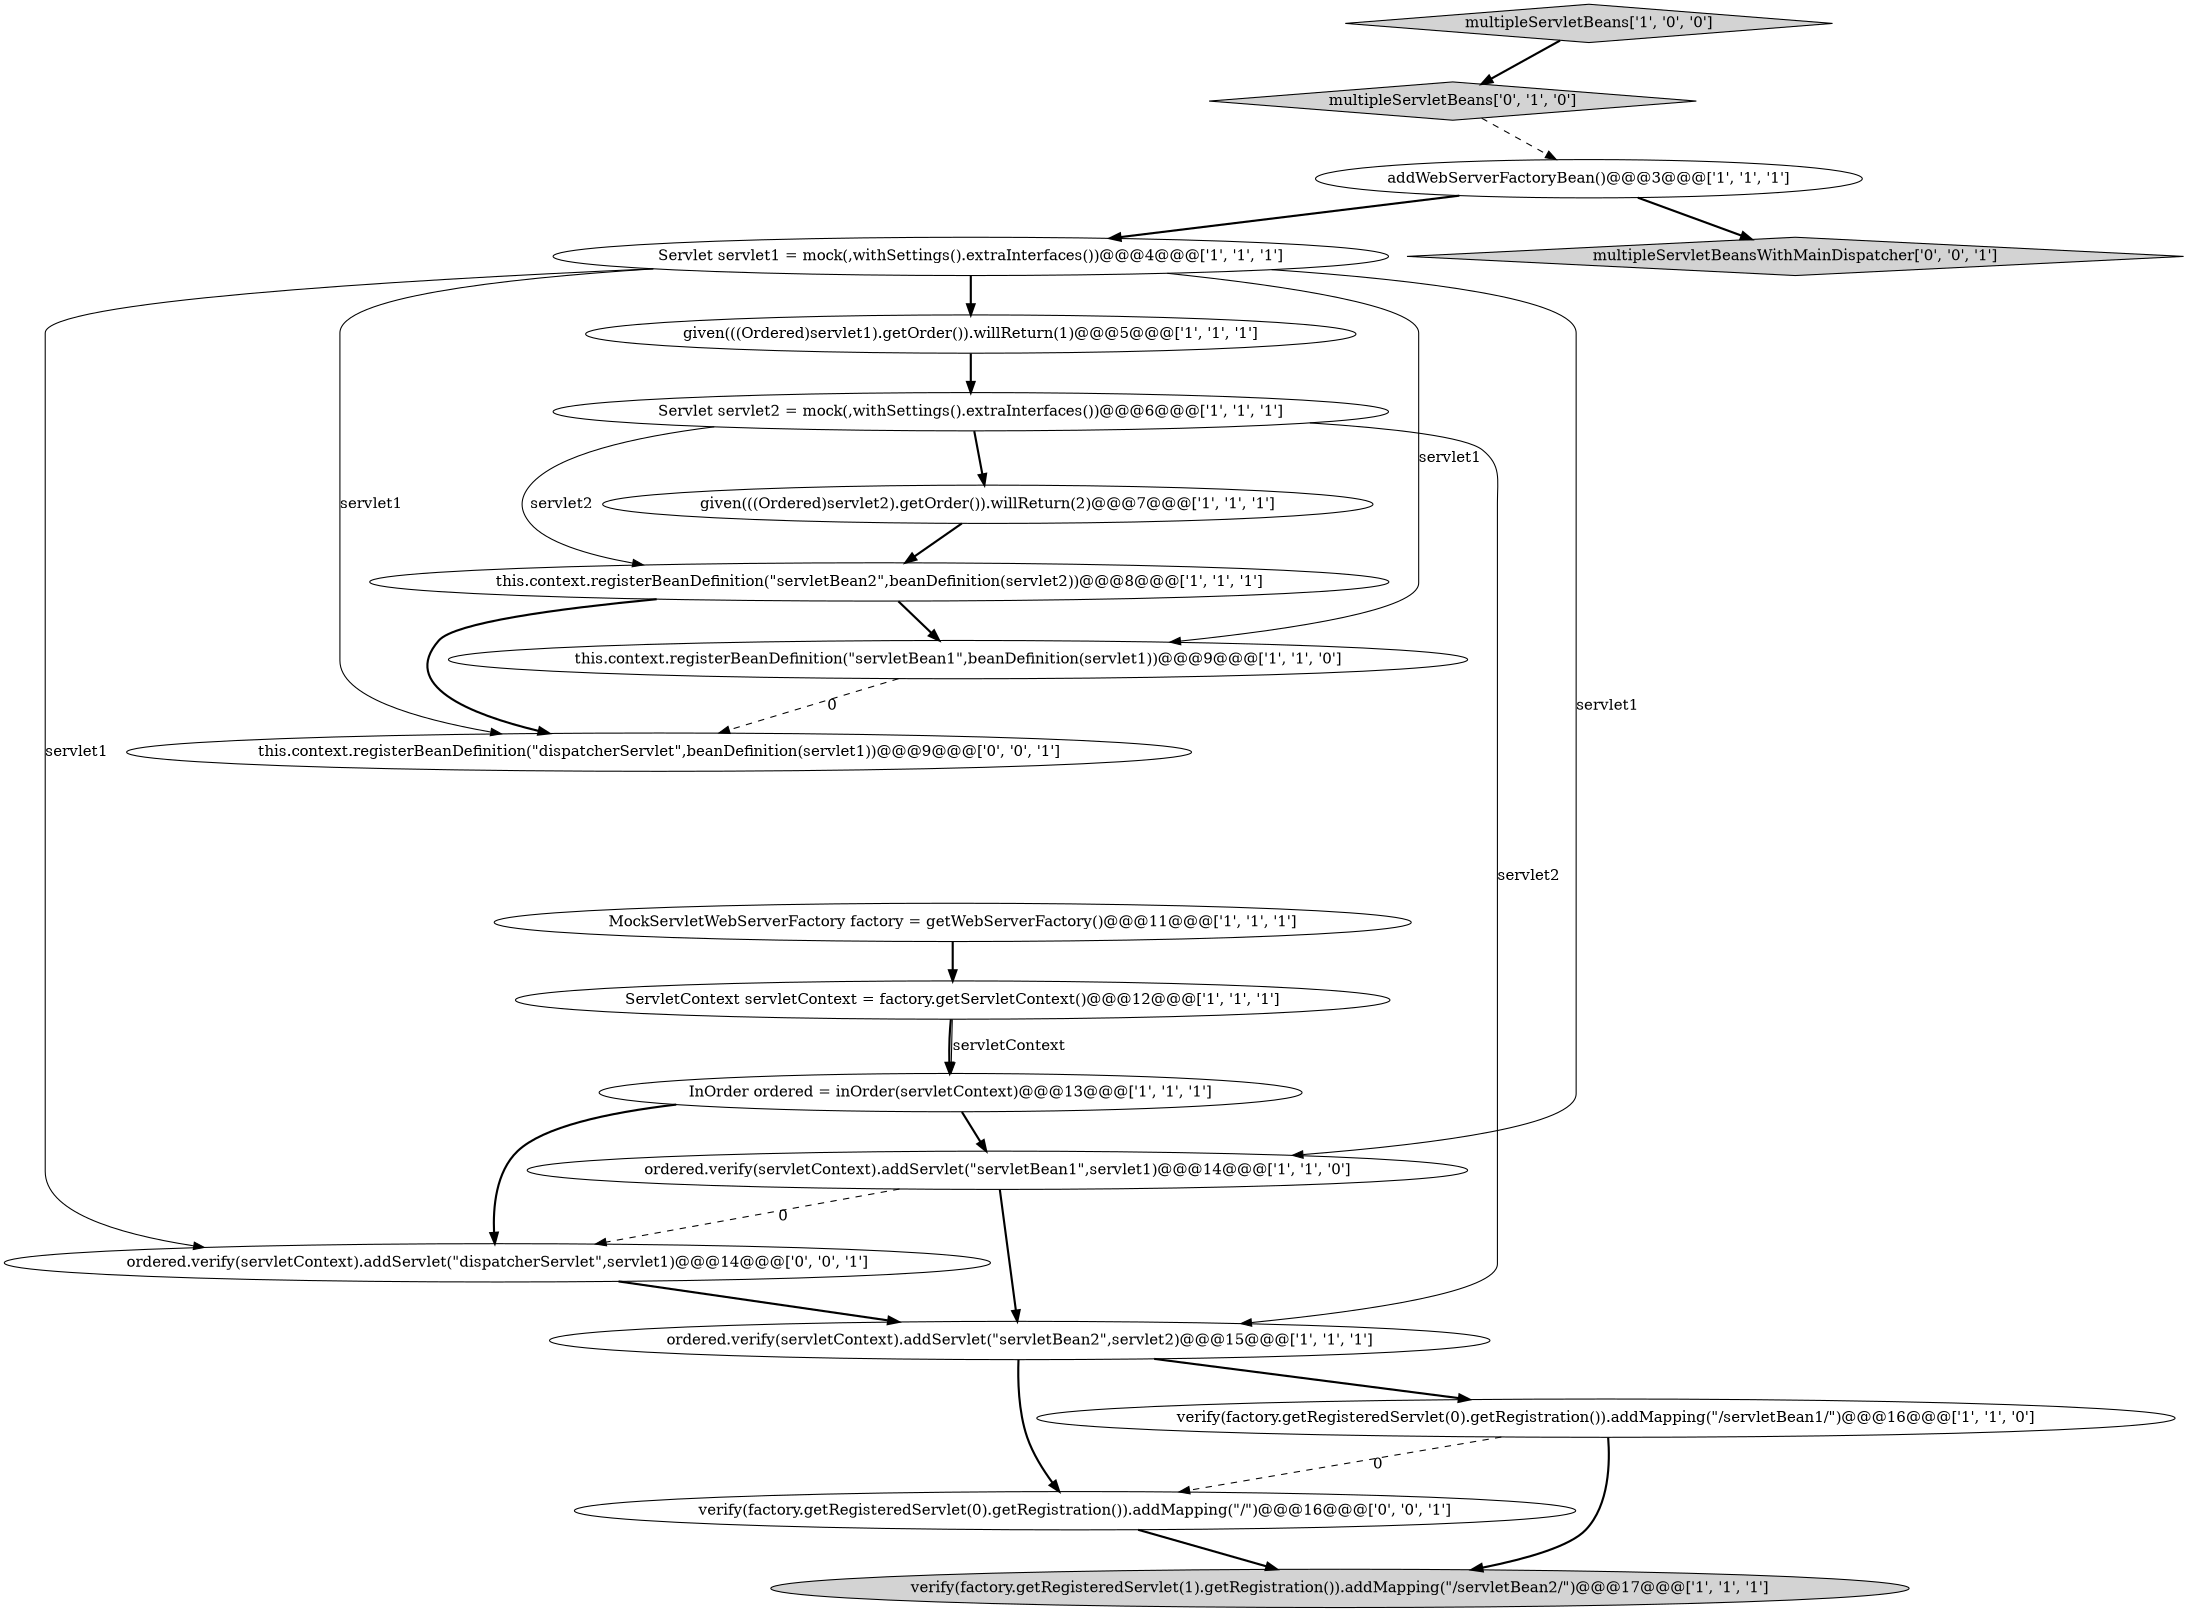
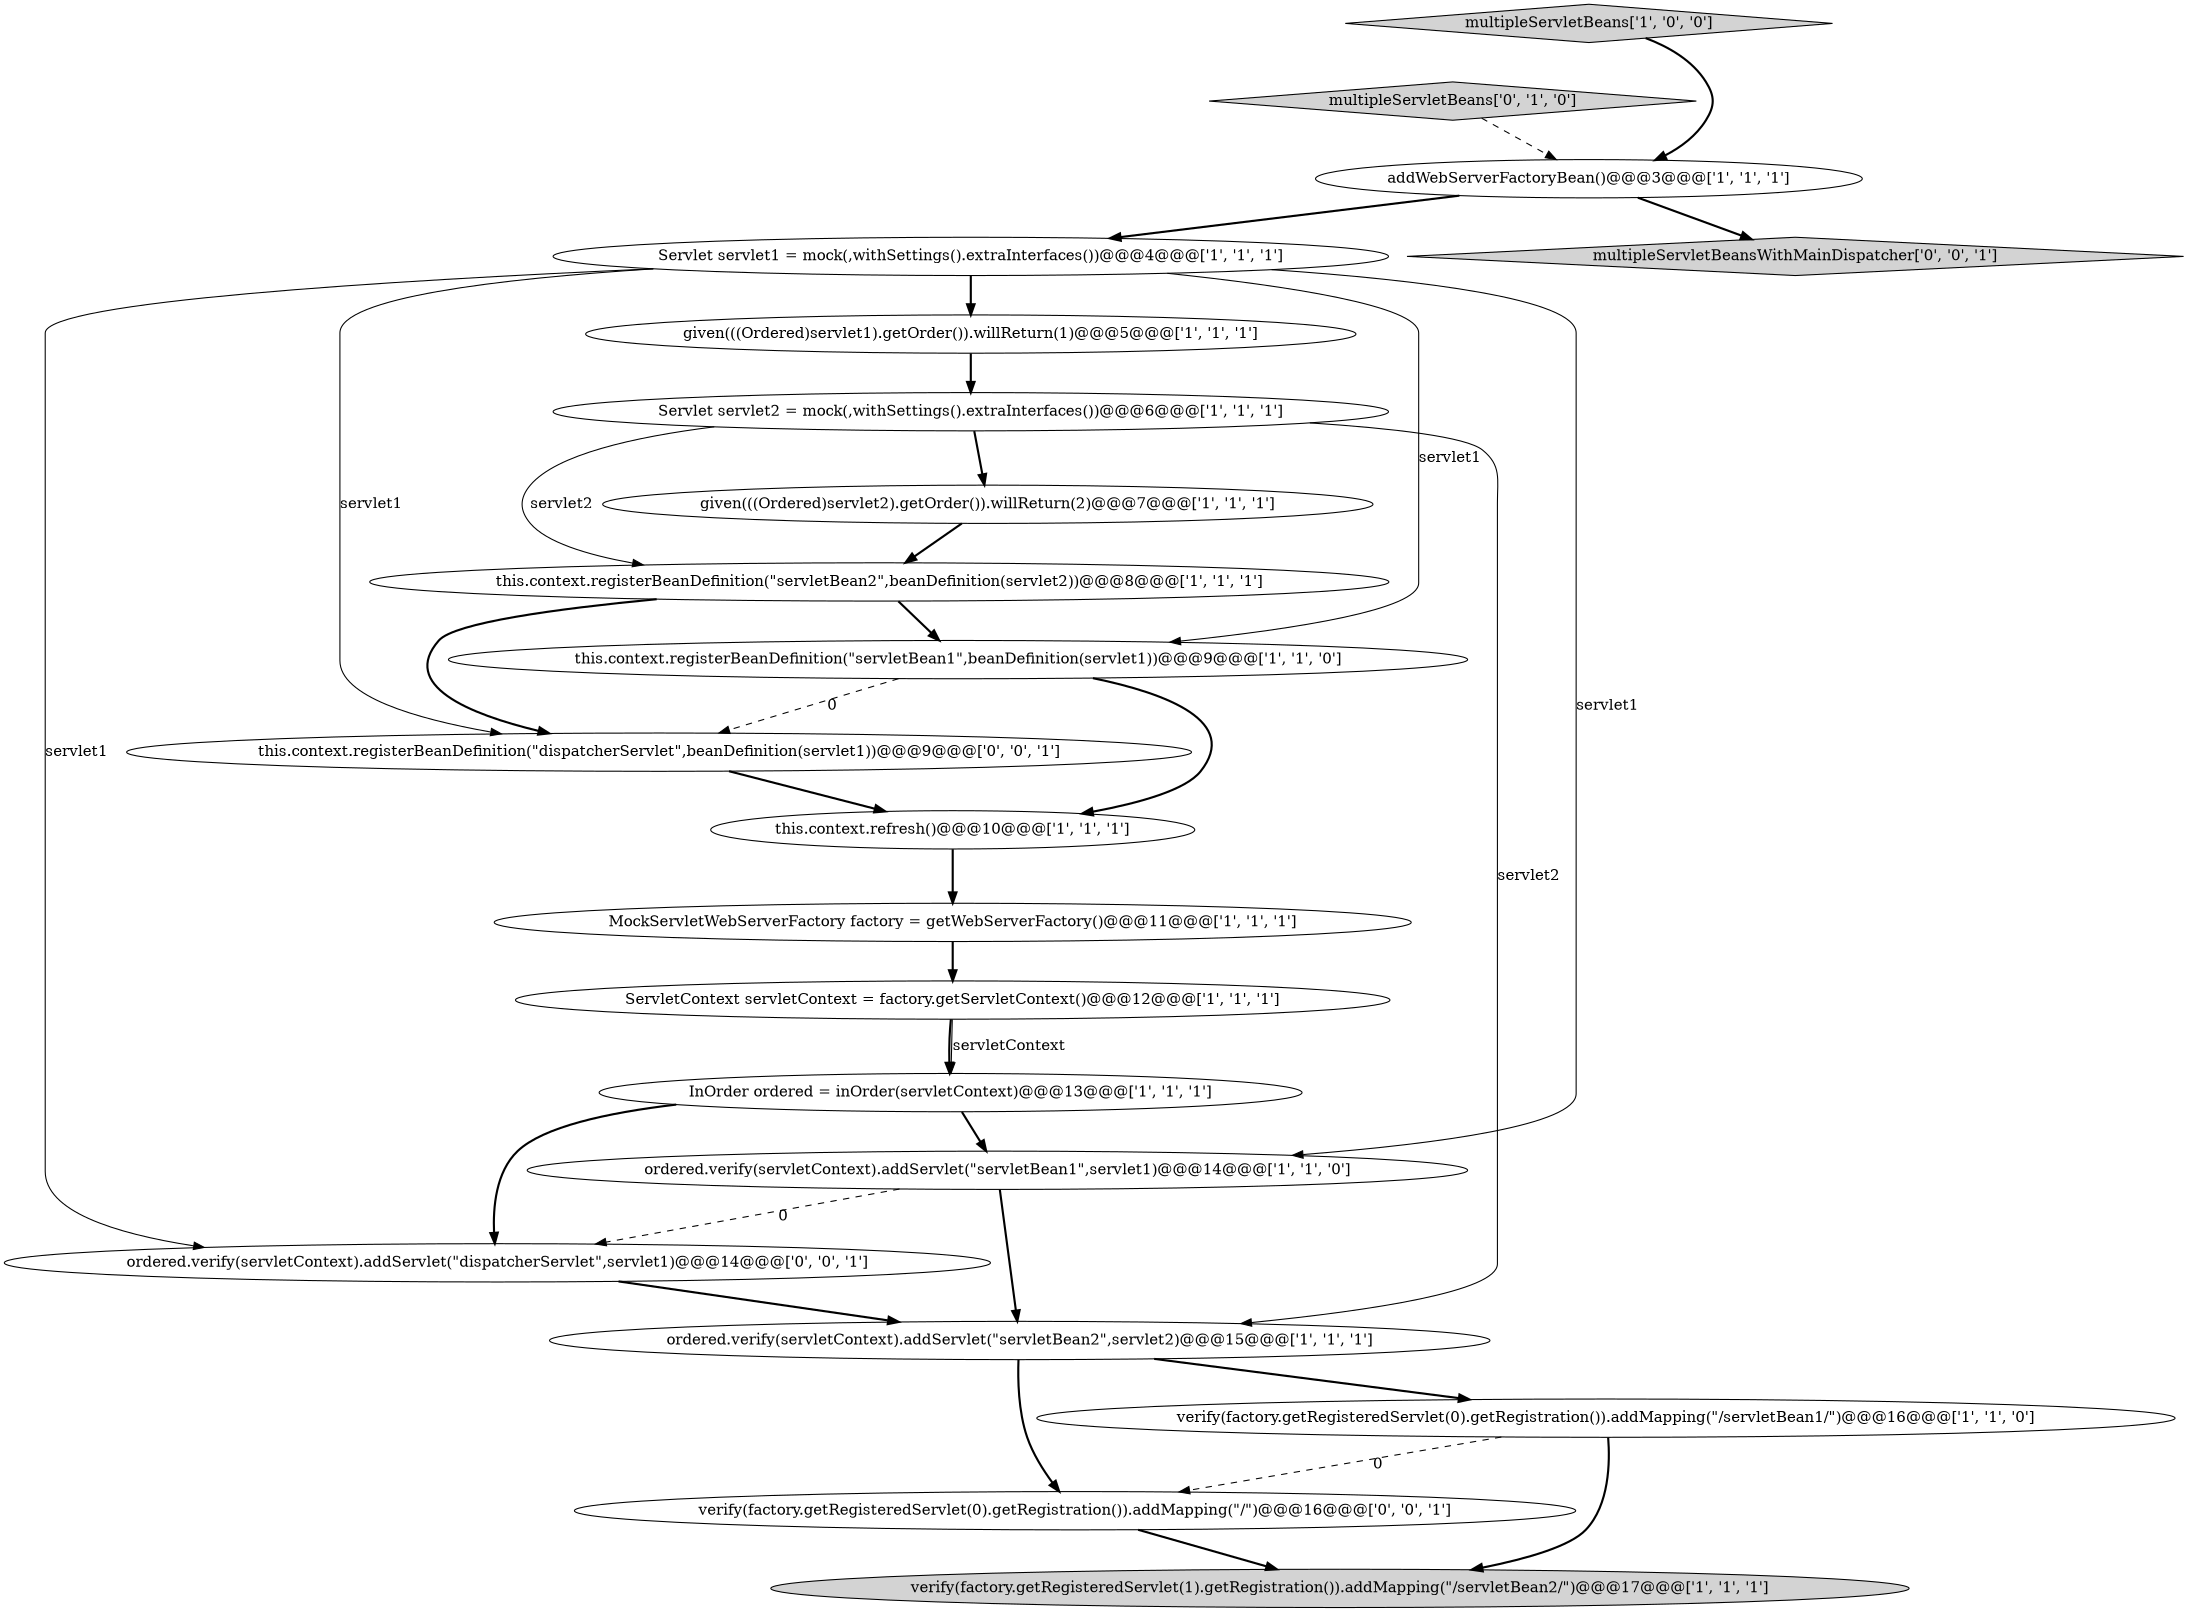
(1526, 60) -> (1711, 91)
none -> (953, 830)
